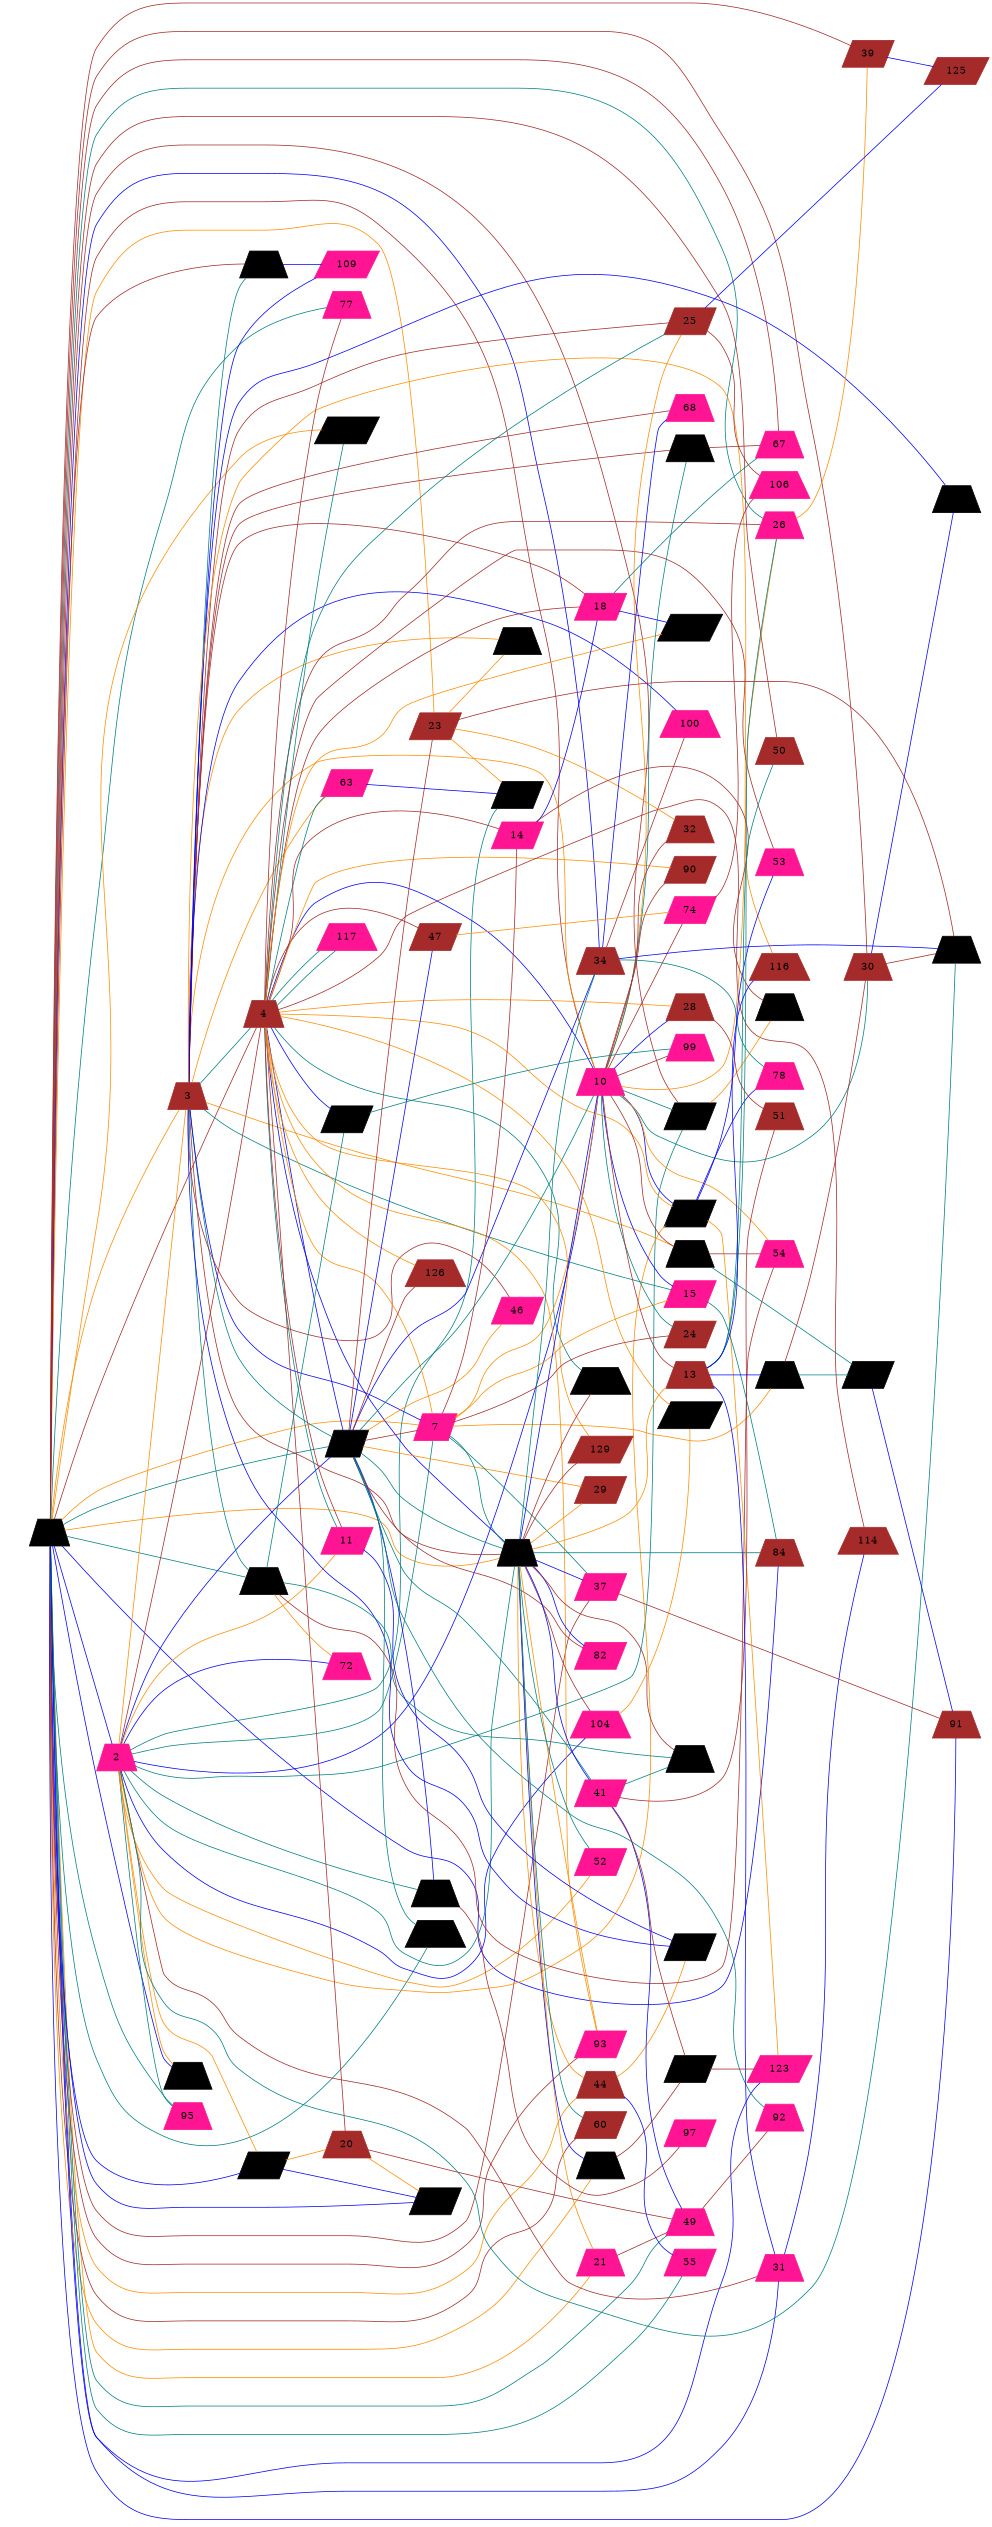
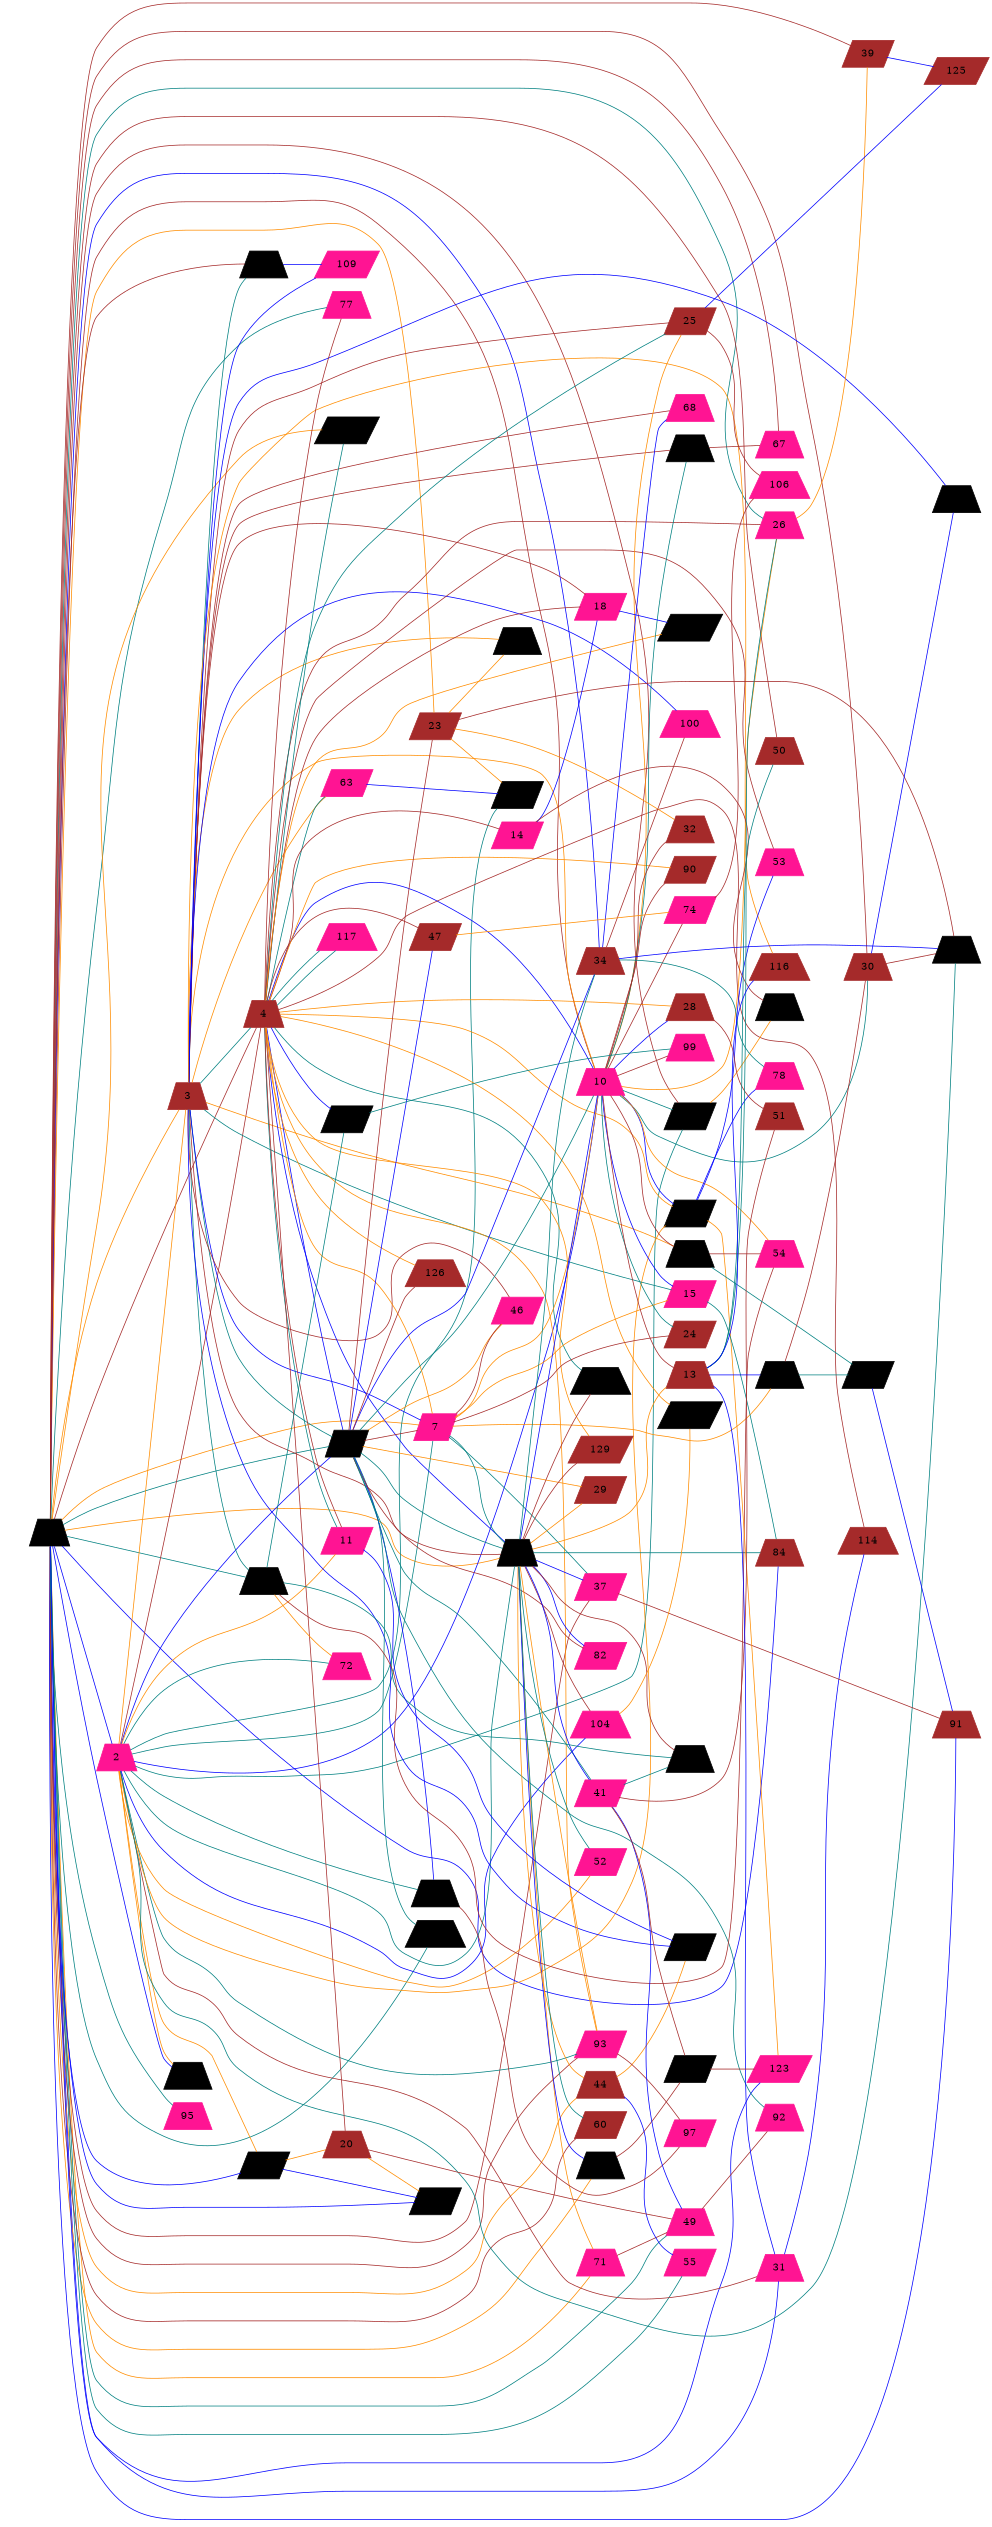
(690, 516) -> none
(499, 1134) -> (479, 1370)
(210, 1668) -> (210, 1668)
(149, 2026) -> (274, 2025)
none -> (653, 2086)
(601, 2263) -> (601, 2263)
